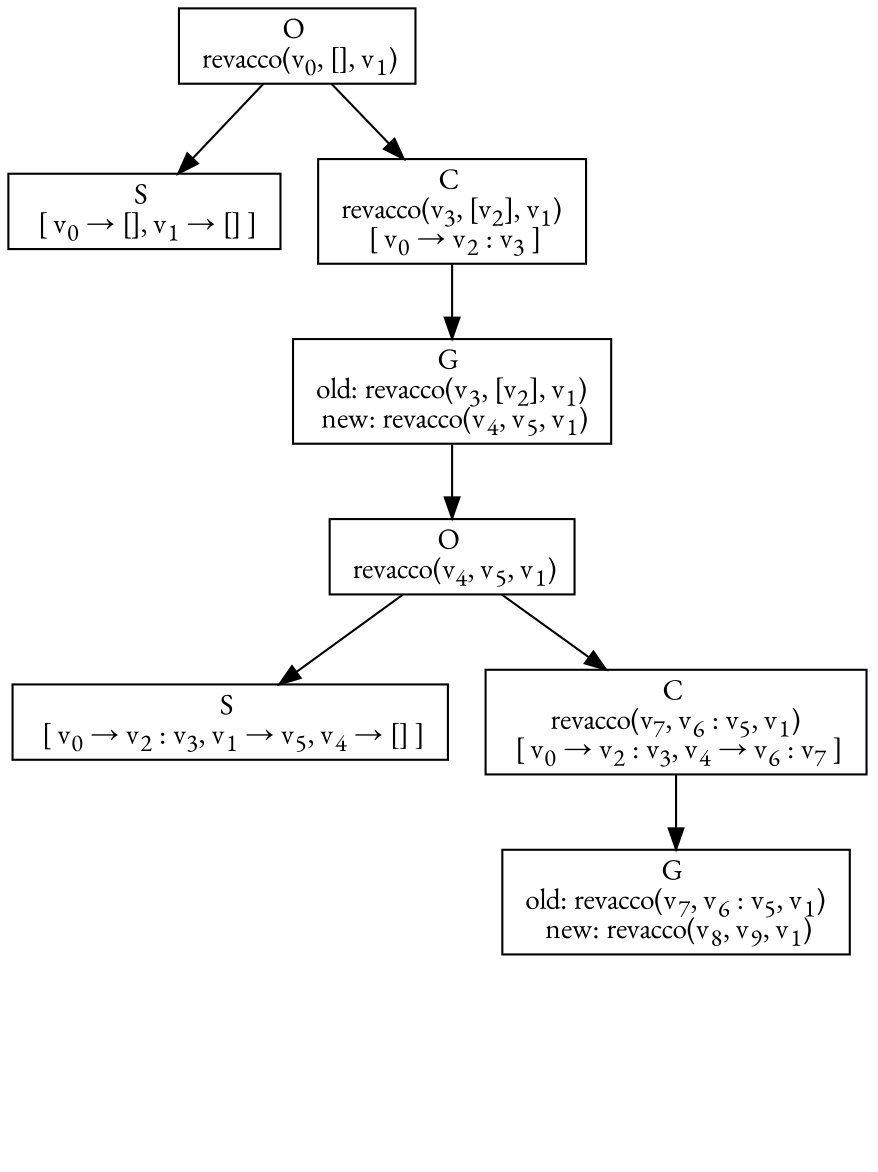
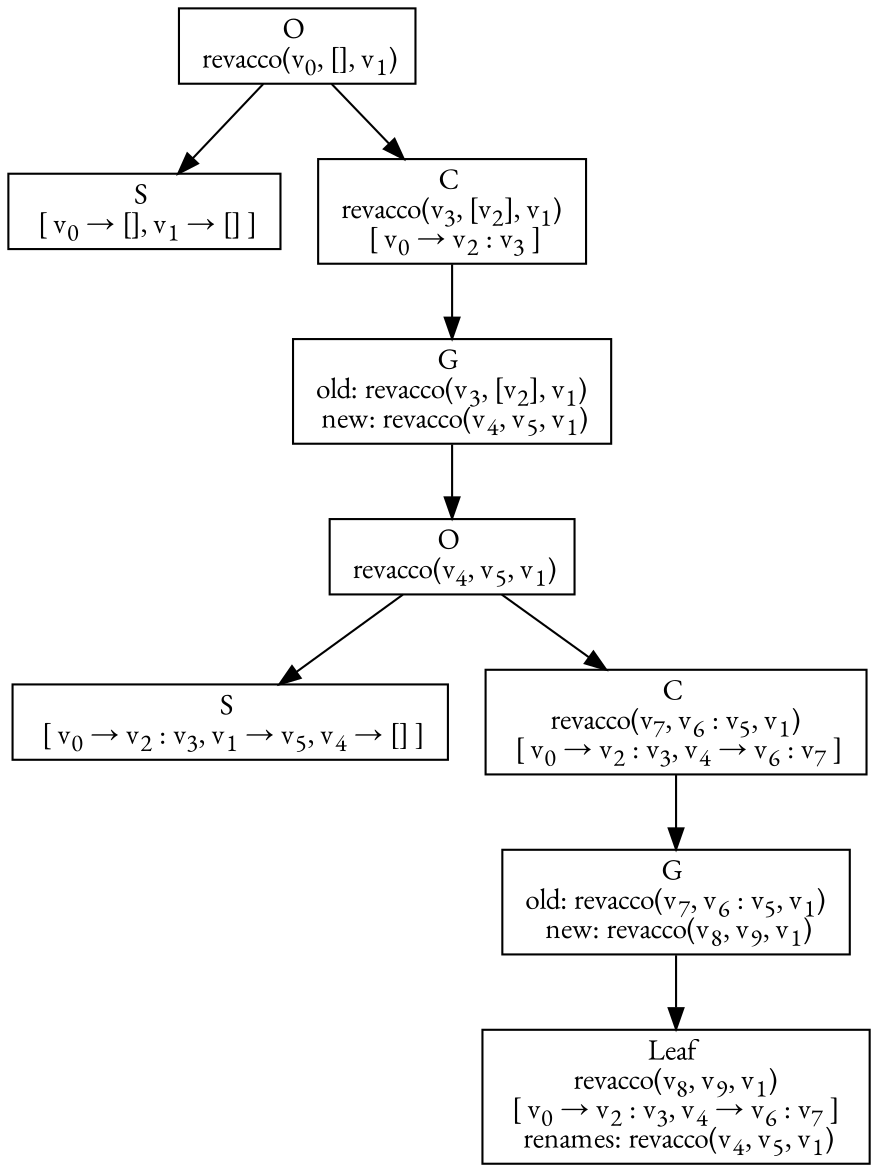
none -> (676, 1097)
